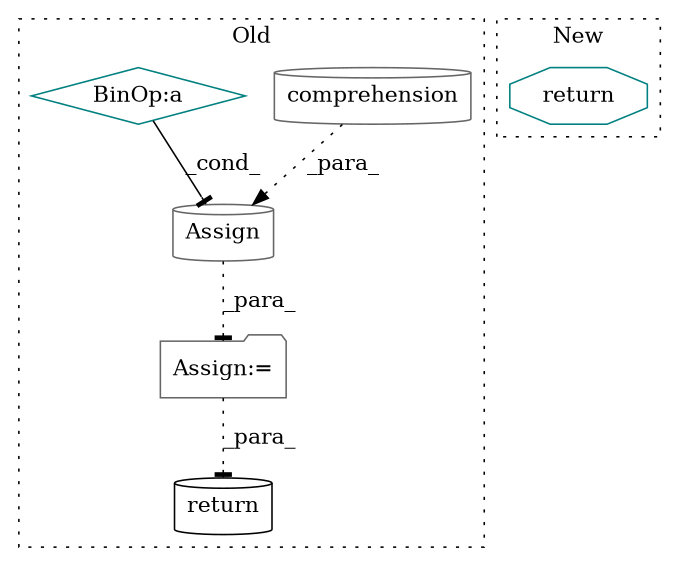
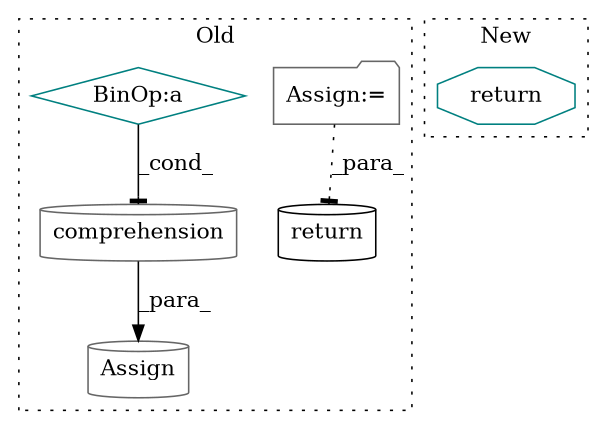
(177, 159) -> (138, 160)
(304, 159) -> (138, 293)
(223, 297) -> none
